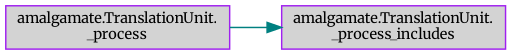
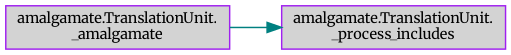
(118, 27) -> (118, 27)
